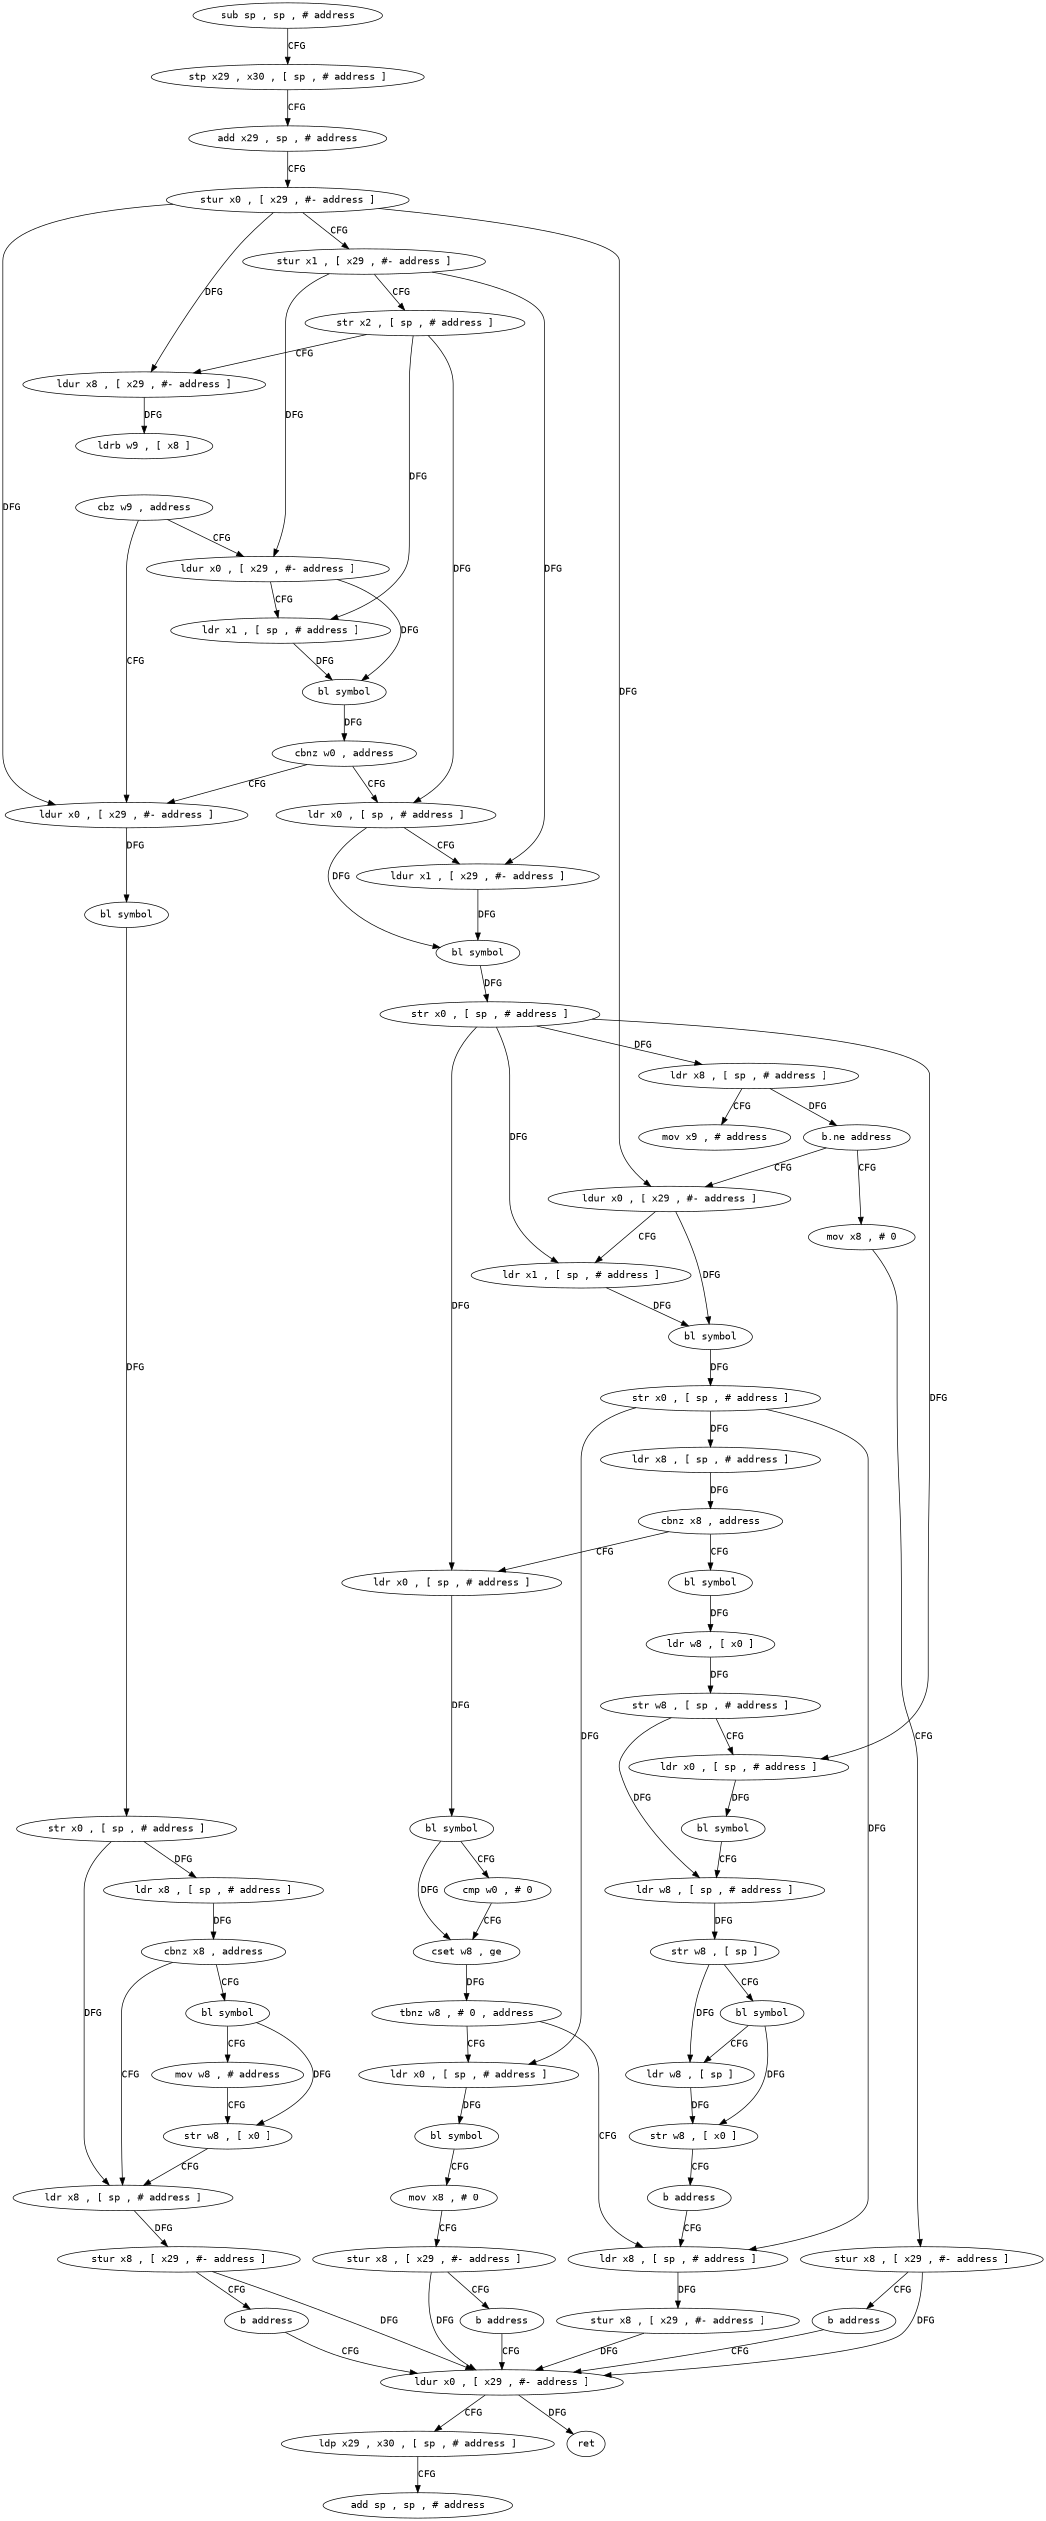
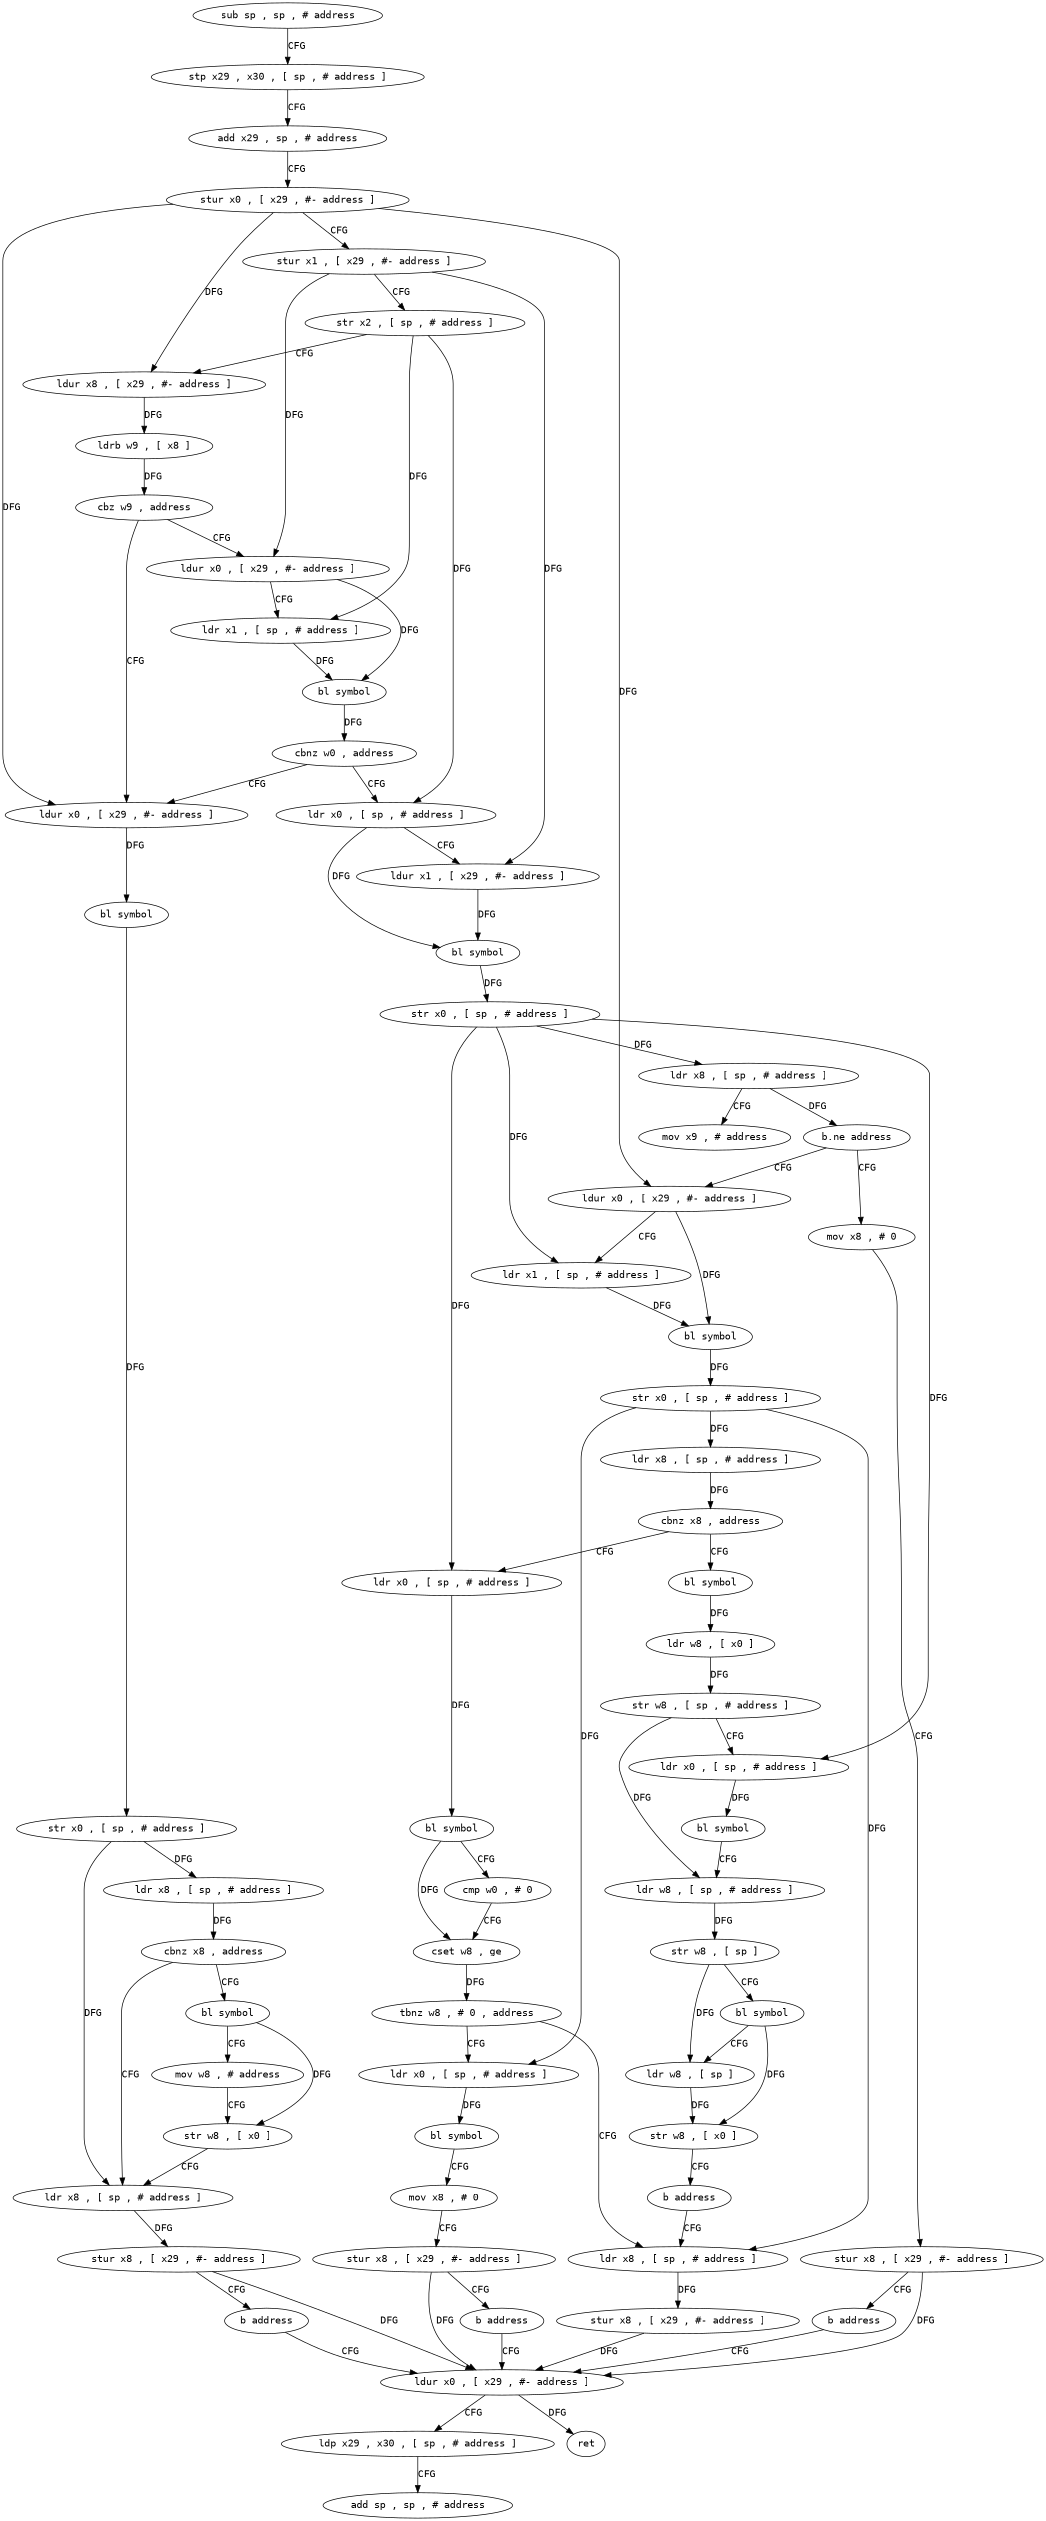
none -> (144, 473)
